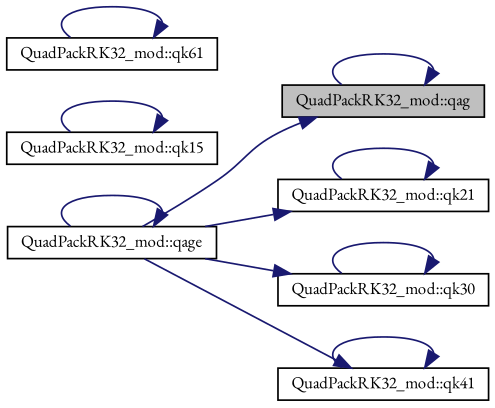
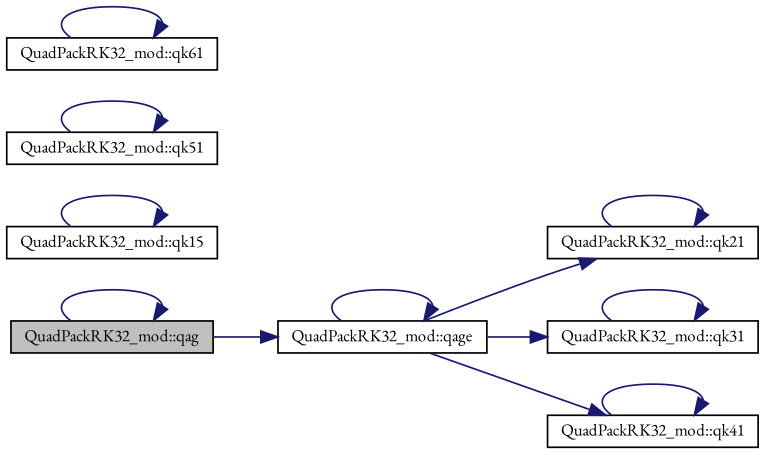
none -> (112, 148)
(223, 176) -> (237, 337)
(383, 290) -> (653, 337)
